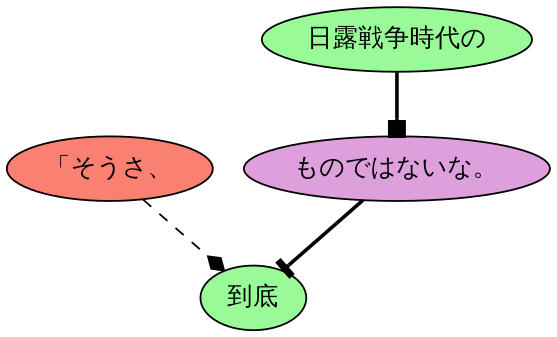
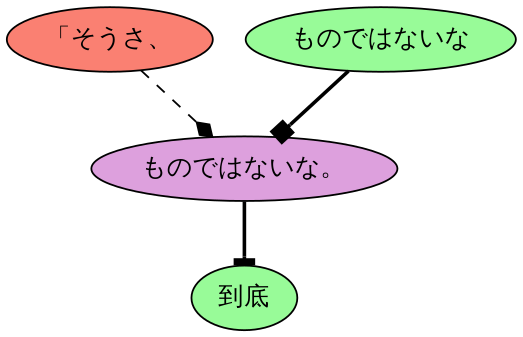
(397, 39) -> (381, 39)
(175, 228) -> (169, 96)
